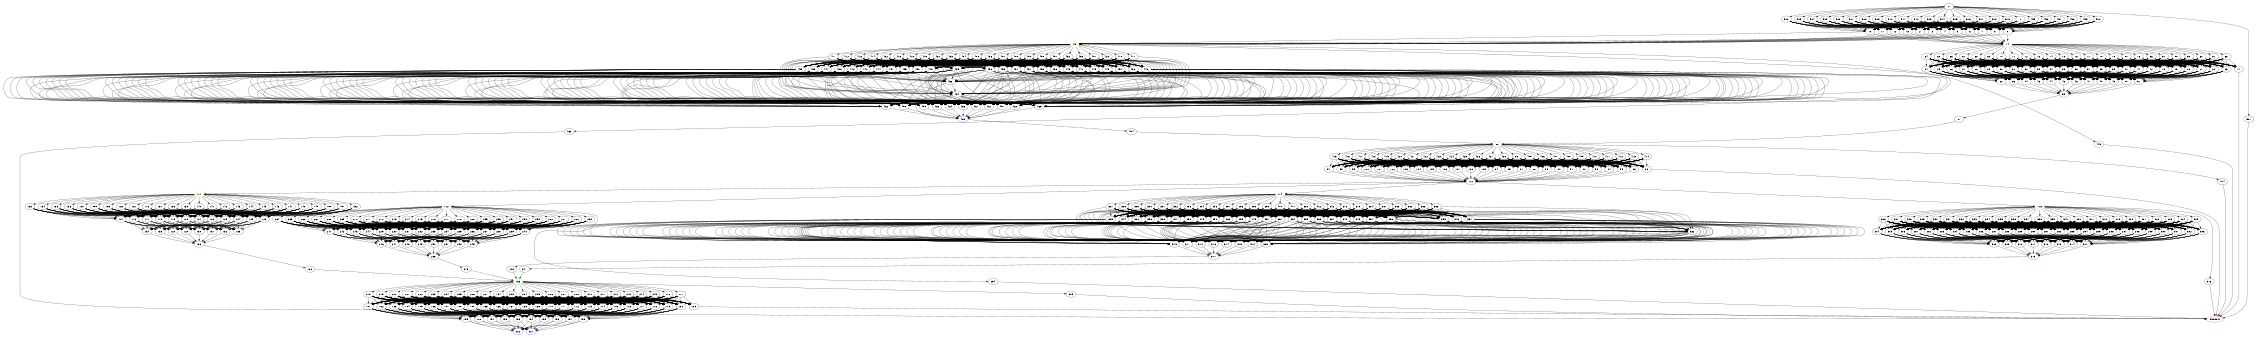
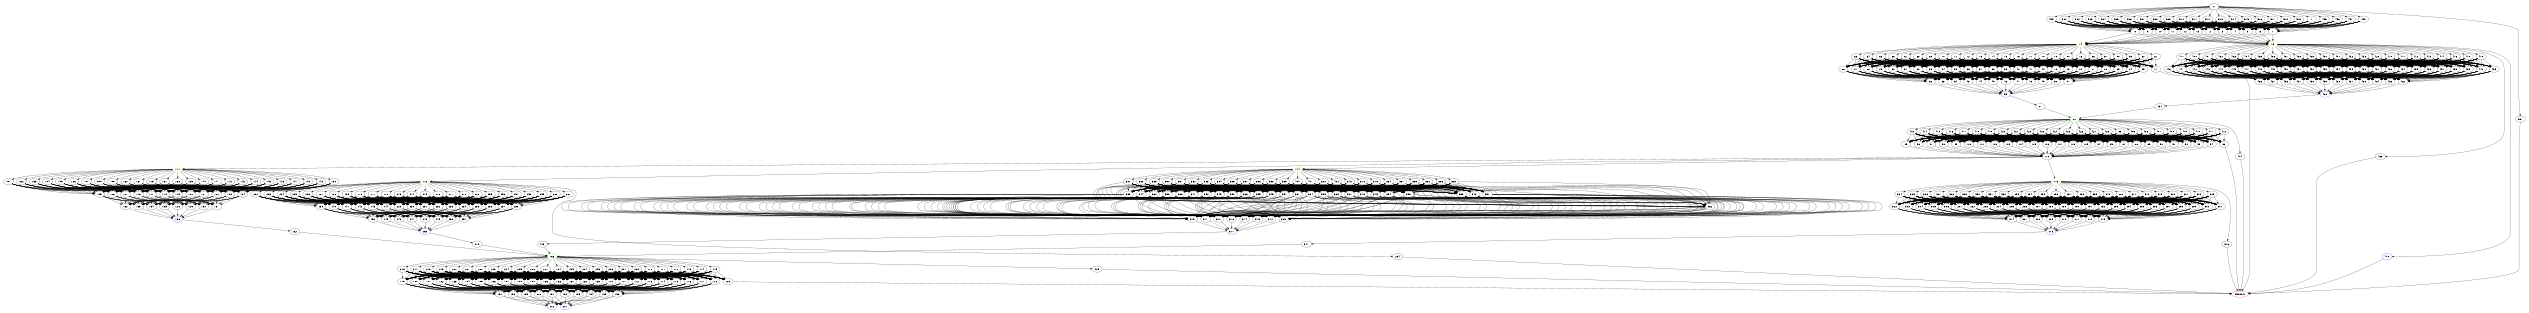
(953, 87) -> (2345, 75)
